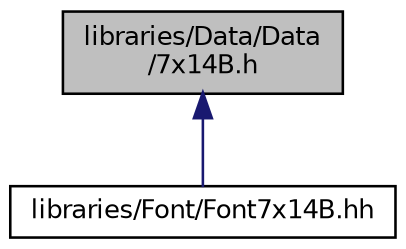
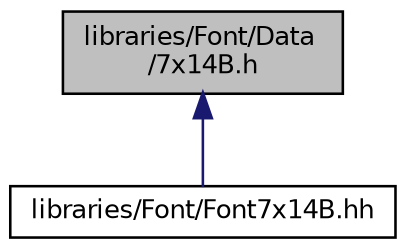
(203, 53) -> (203, 53)
